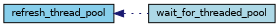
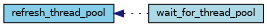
(212, 14) -> (206, 14)
